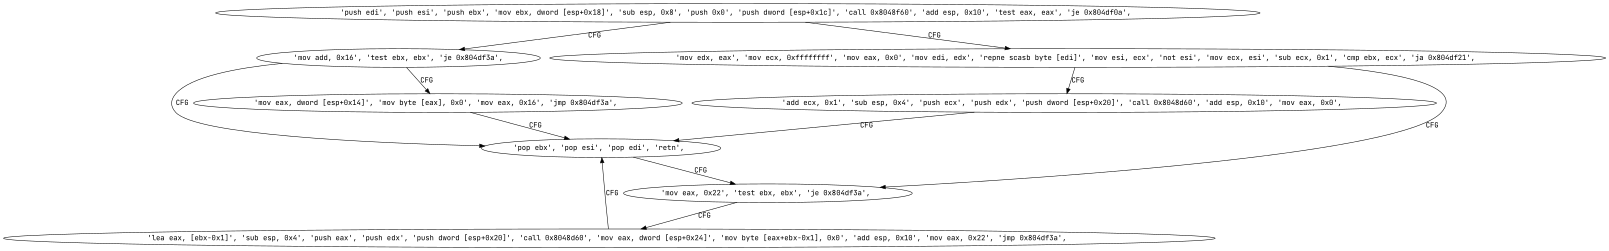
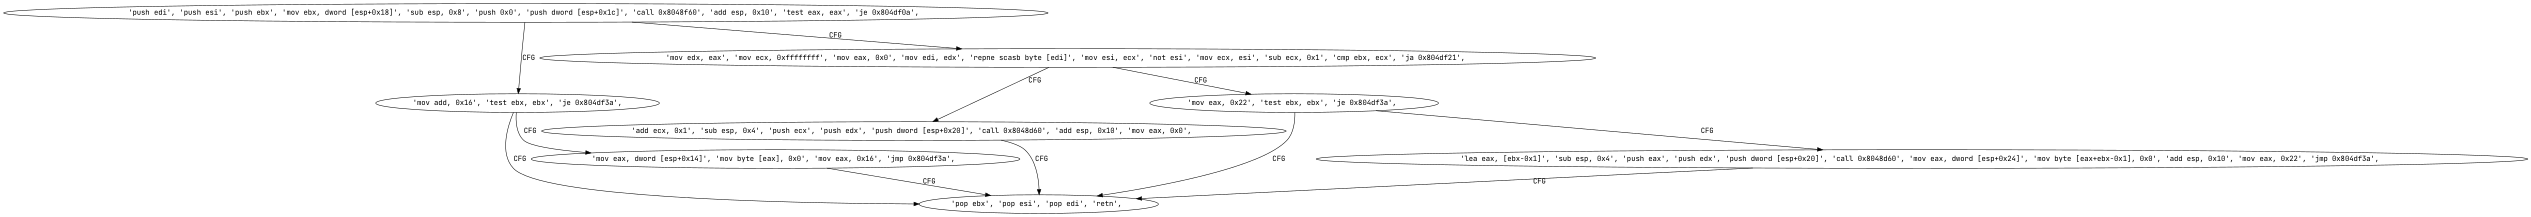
(682, 170) -> (1212, 173)
